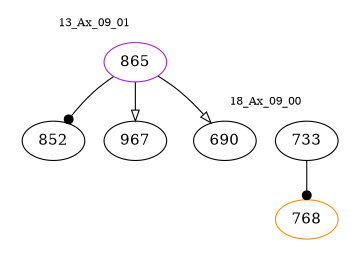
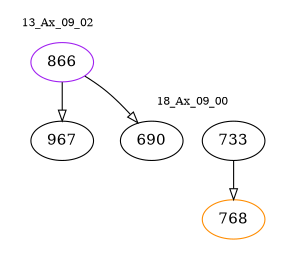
(94, 23) -> (58, 23)
(135, 62) -> (62, 62)
(53, 141) -> none
(307, 176) -> (234, 175)
